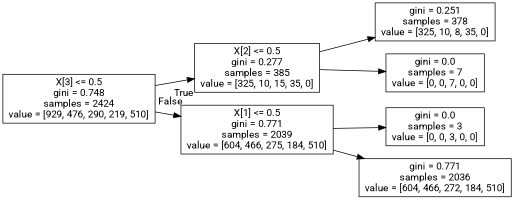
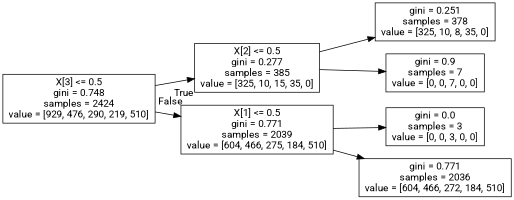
(435, 73) -> (435, 73)
